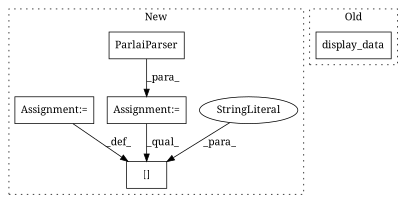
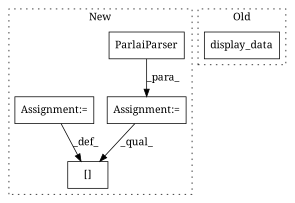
(249, 110) -> none
